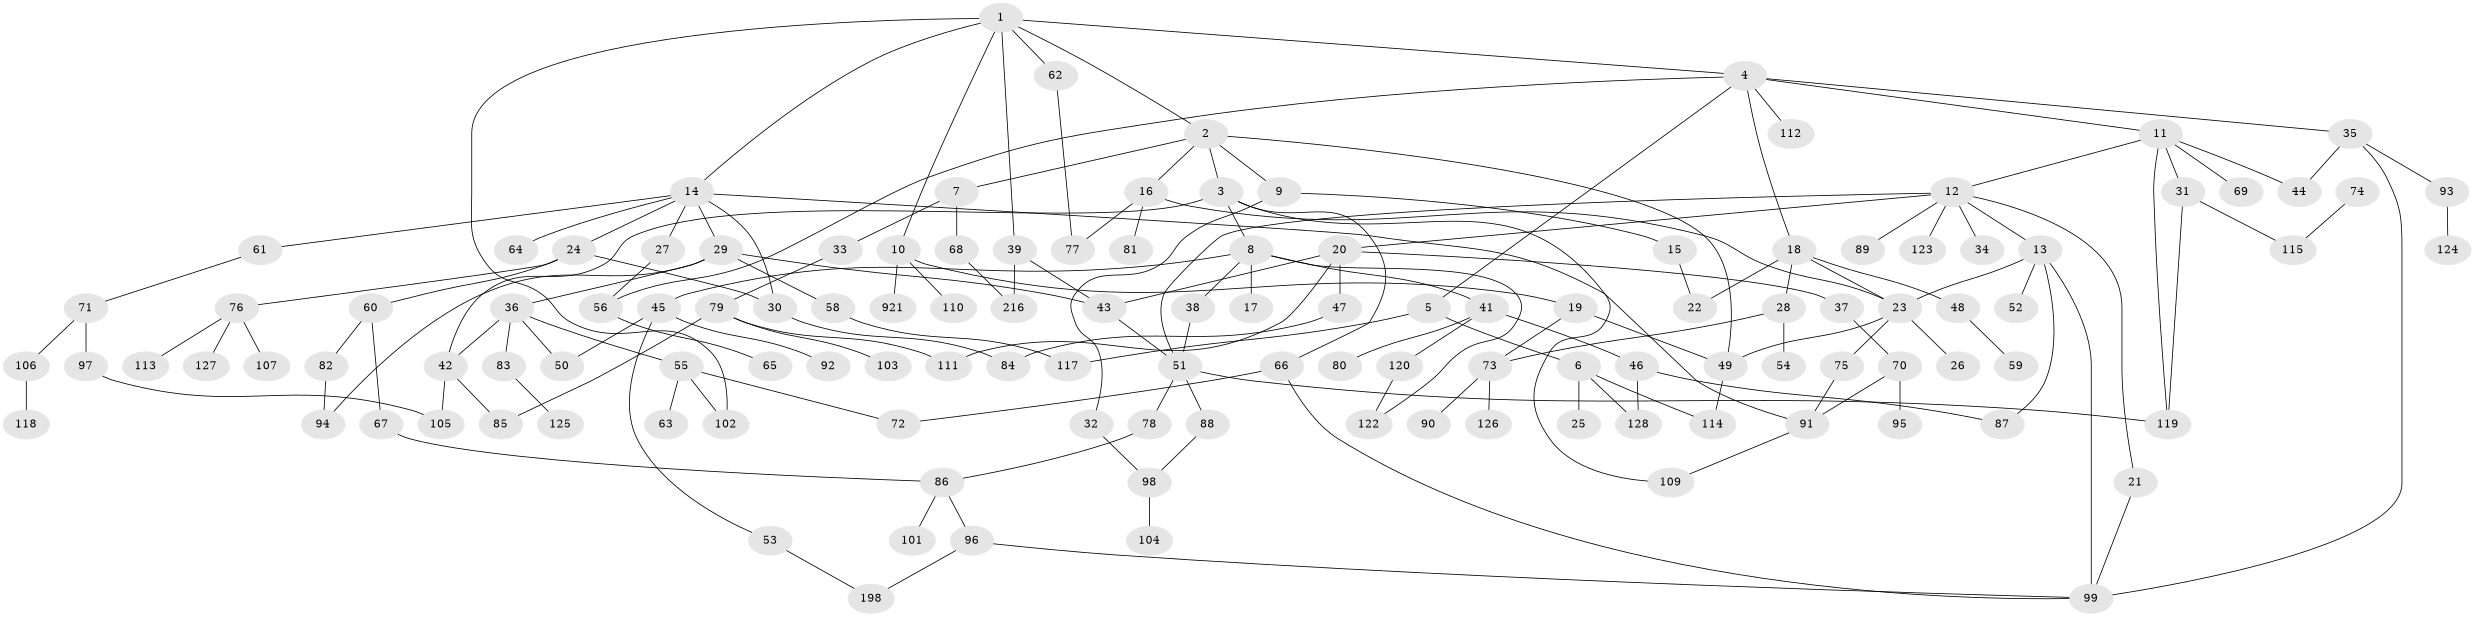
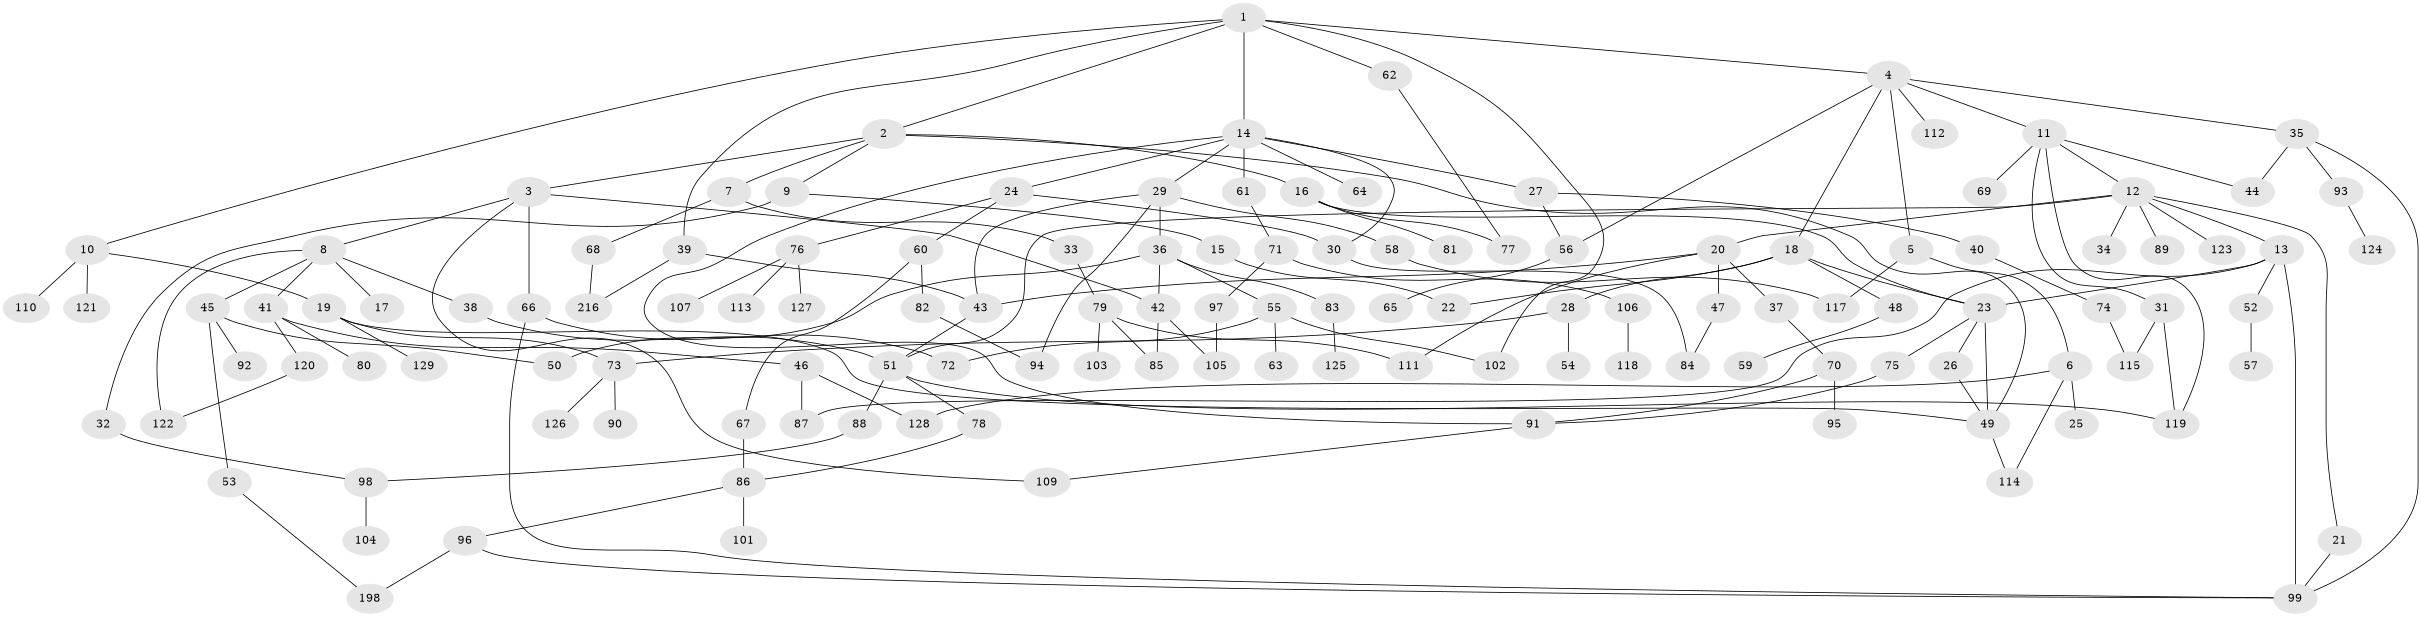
none -> (1977, 250)
(893, 308) -> (87, 308)
none -> (424, 366)
none -> (2251, 366)
none -> (1969, 395)
